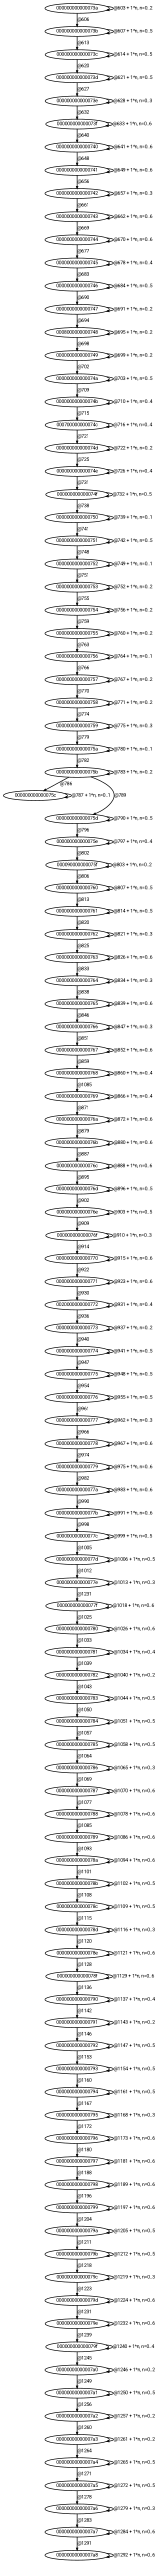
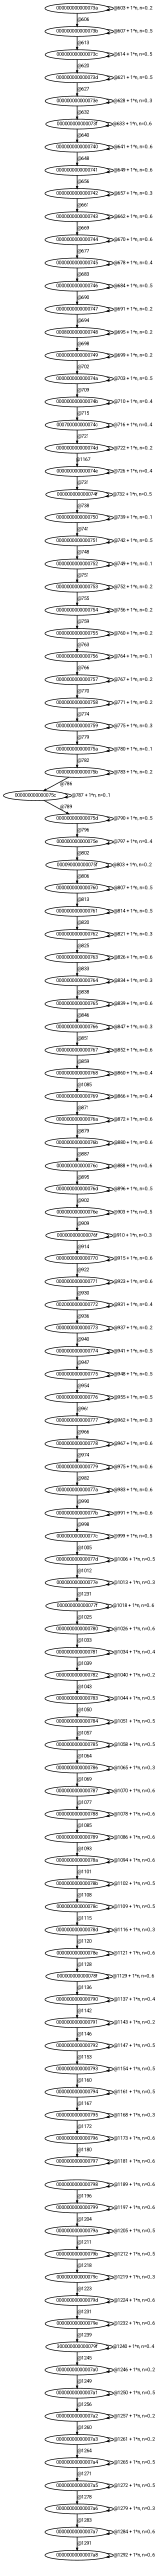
(83, 460) -> (83, 460)
(114, 793) -> (55, 807)
(77, 2172) -> none
(77, 2347) -> (77, 2347)
